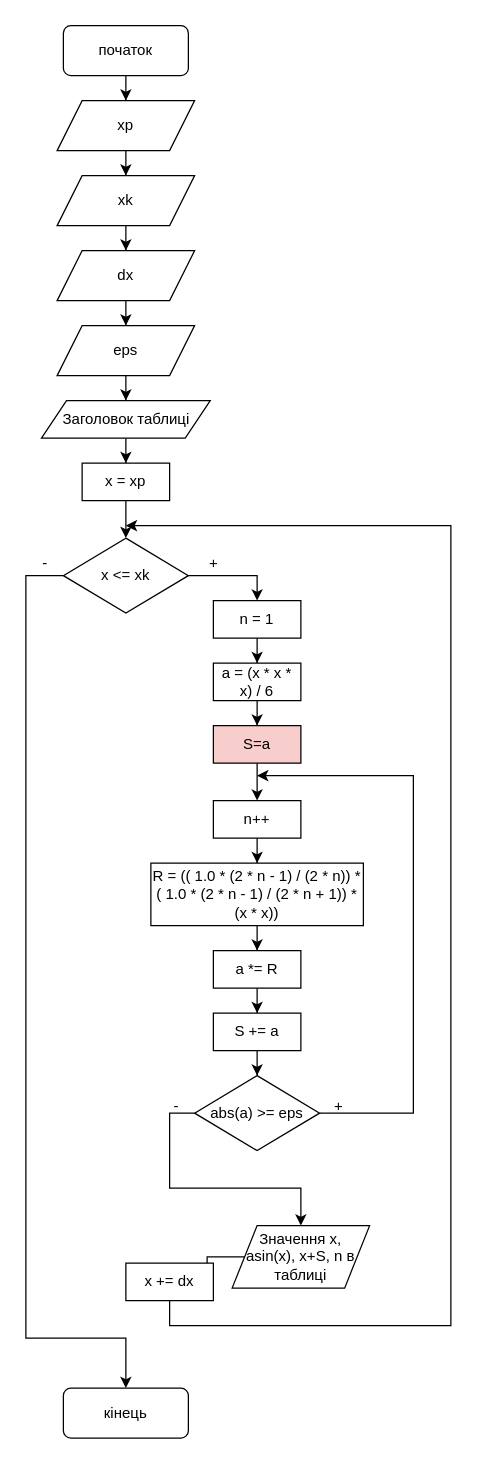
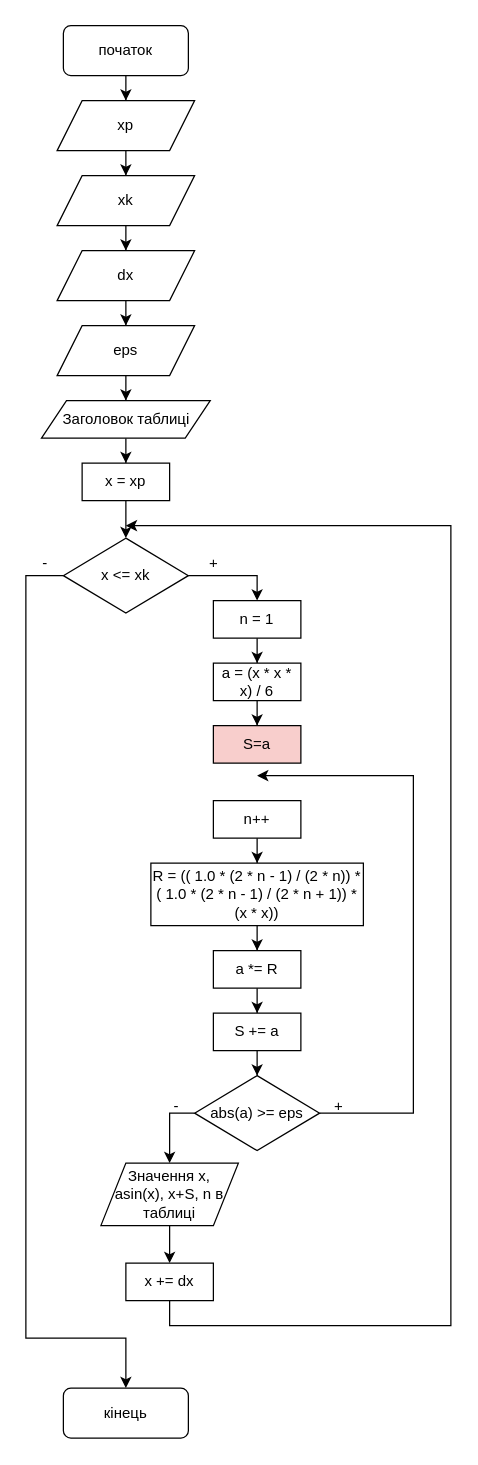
(257, 786) -> none
(301, 1257) -> (169, 1194)
